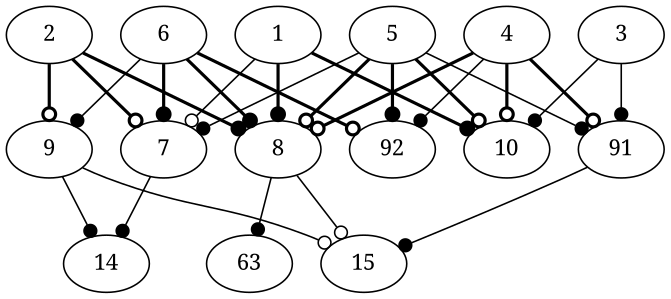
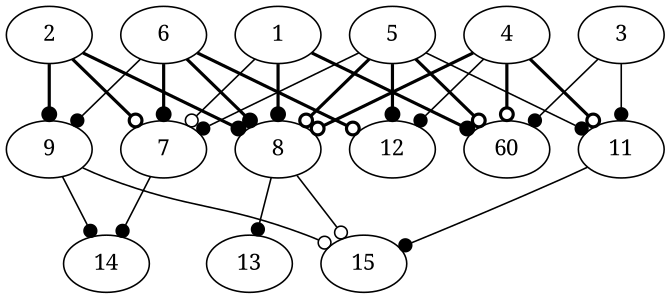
(49, 86) -> (49, 86)
(392, 149) -> (392, 149)
(507, 149) -> (507, 149)
(621, 149) -> (621, 149)
(249, 264) -> (249, 264)
